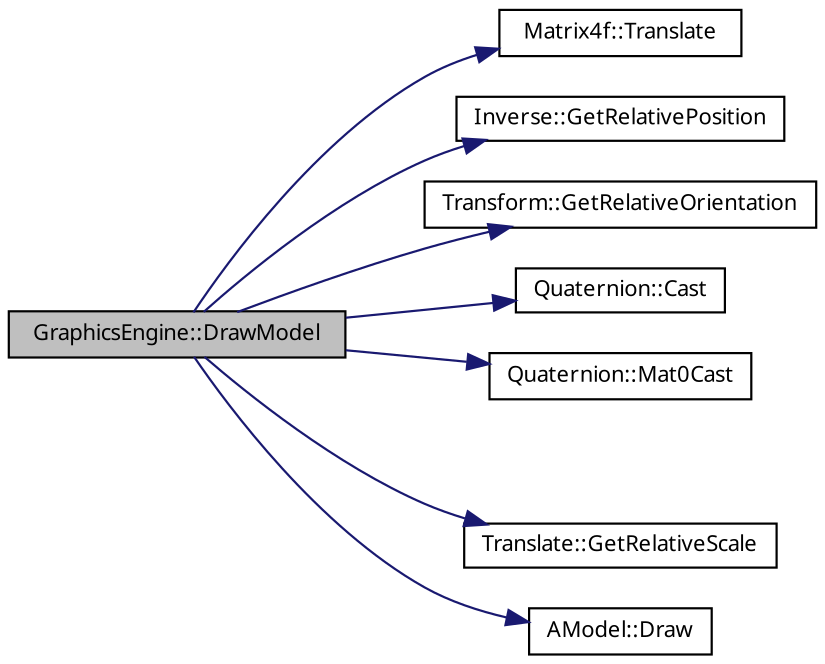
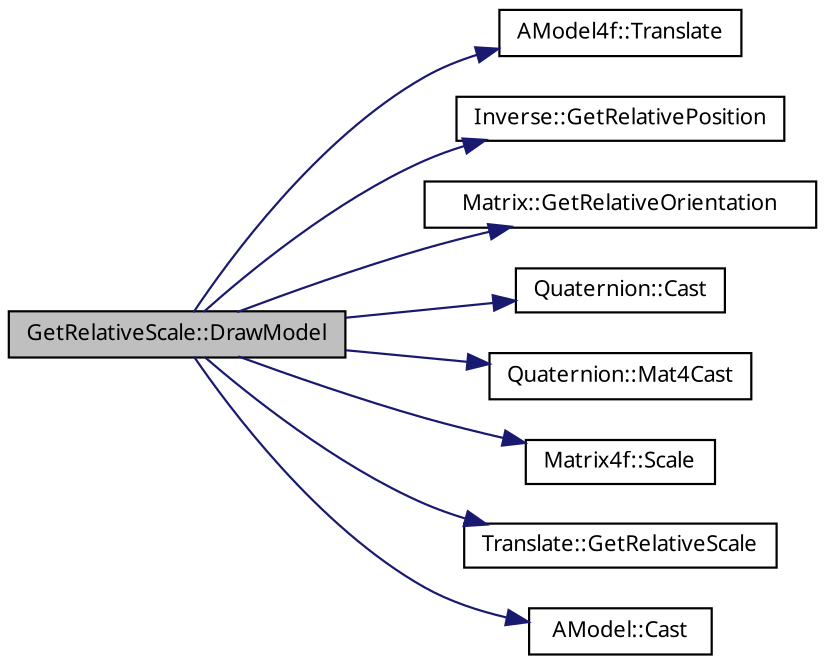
(620, 33) -> (620, 33)
(620, 205) -> (620, 205)
(177, 334) -> (177, 334)
(620, 376) -> (620, 376)
none -> (620, 462)
(620, 631) -> (620, 631)
